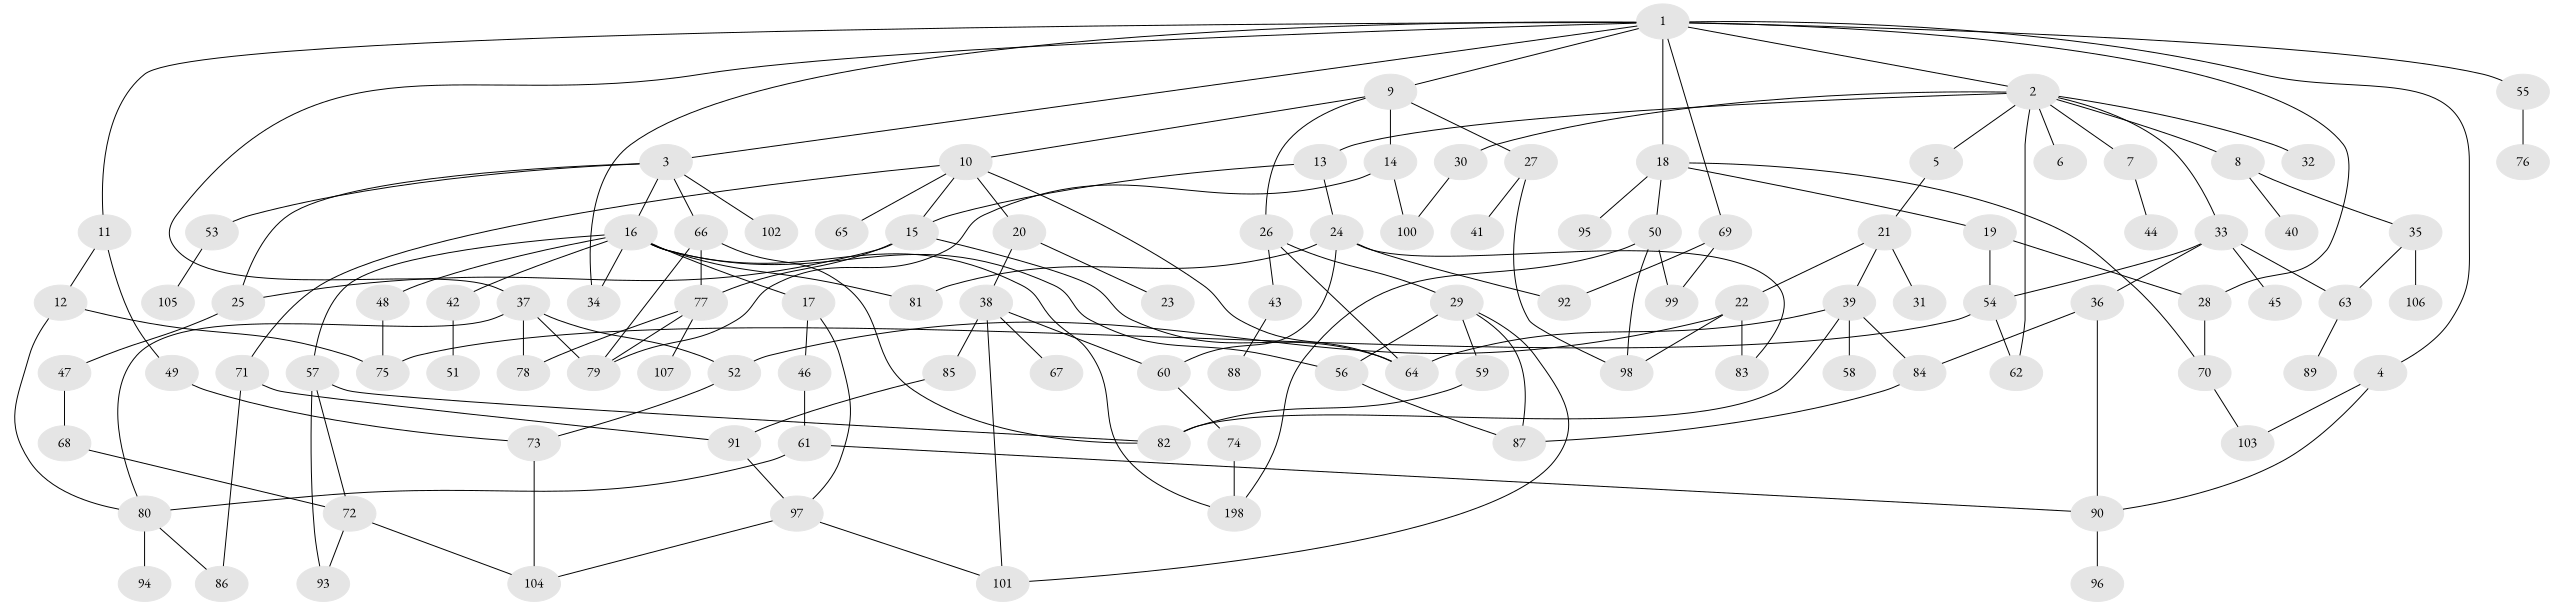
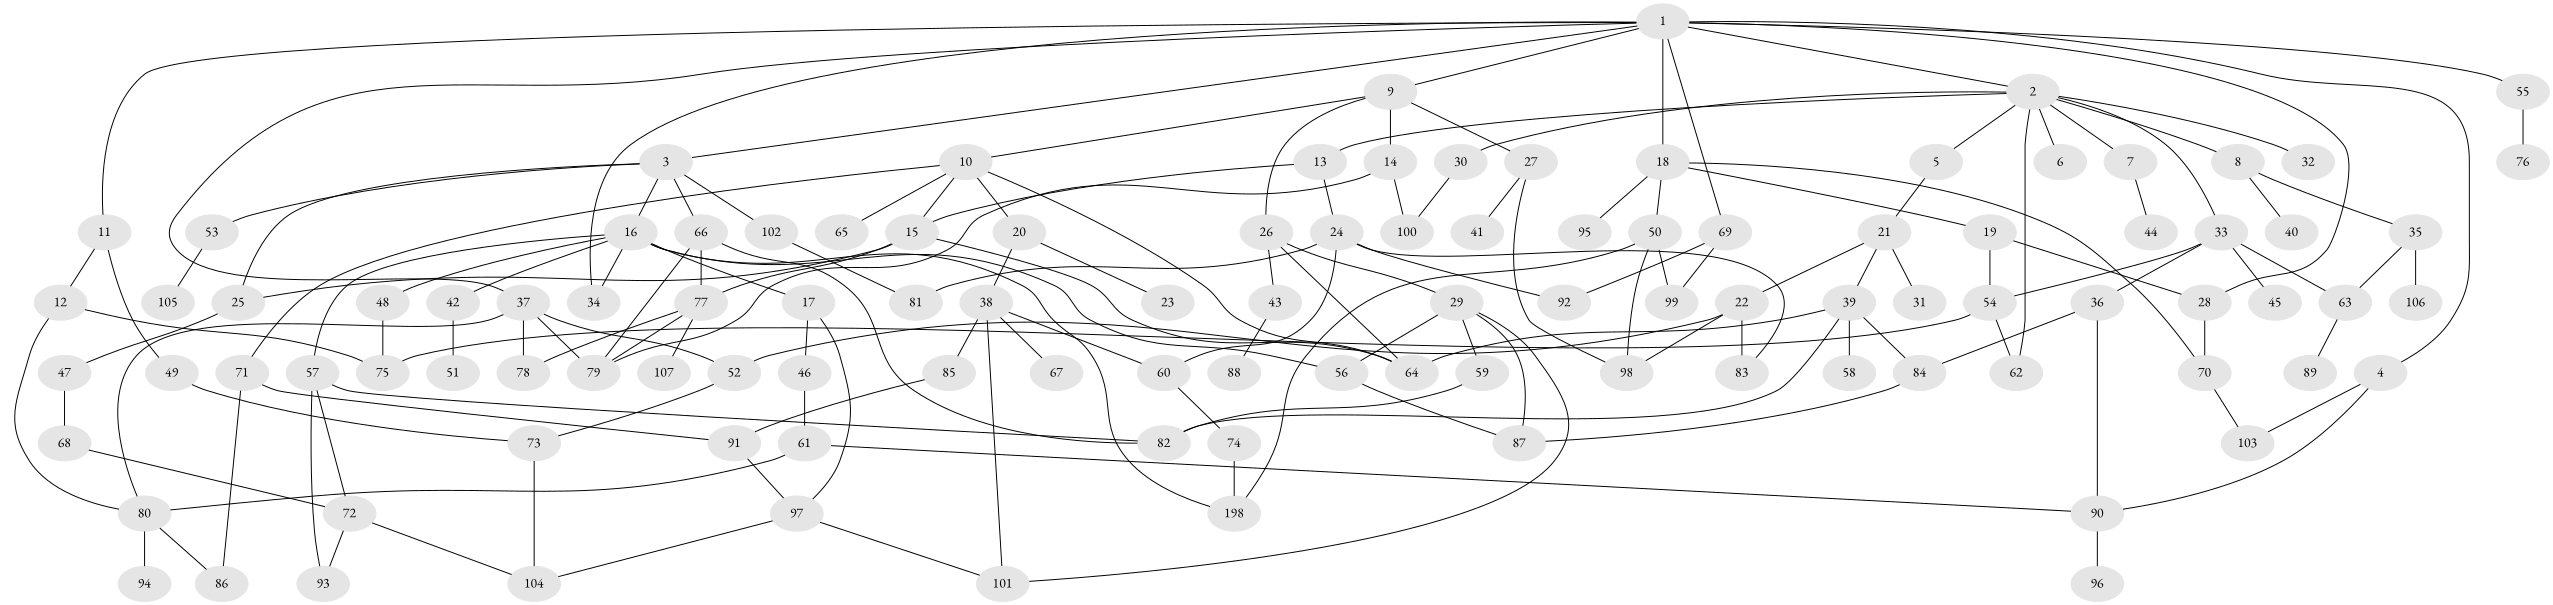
(740, 268) -> (856, 274)
